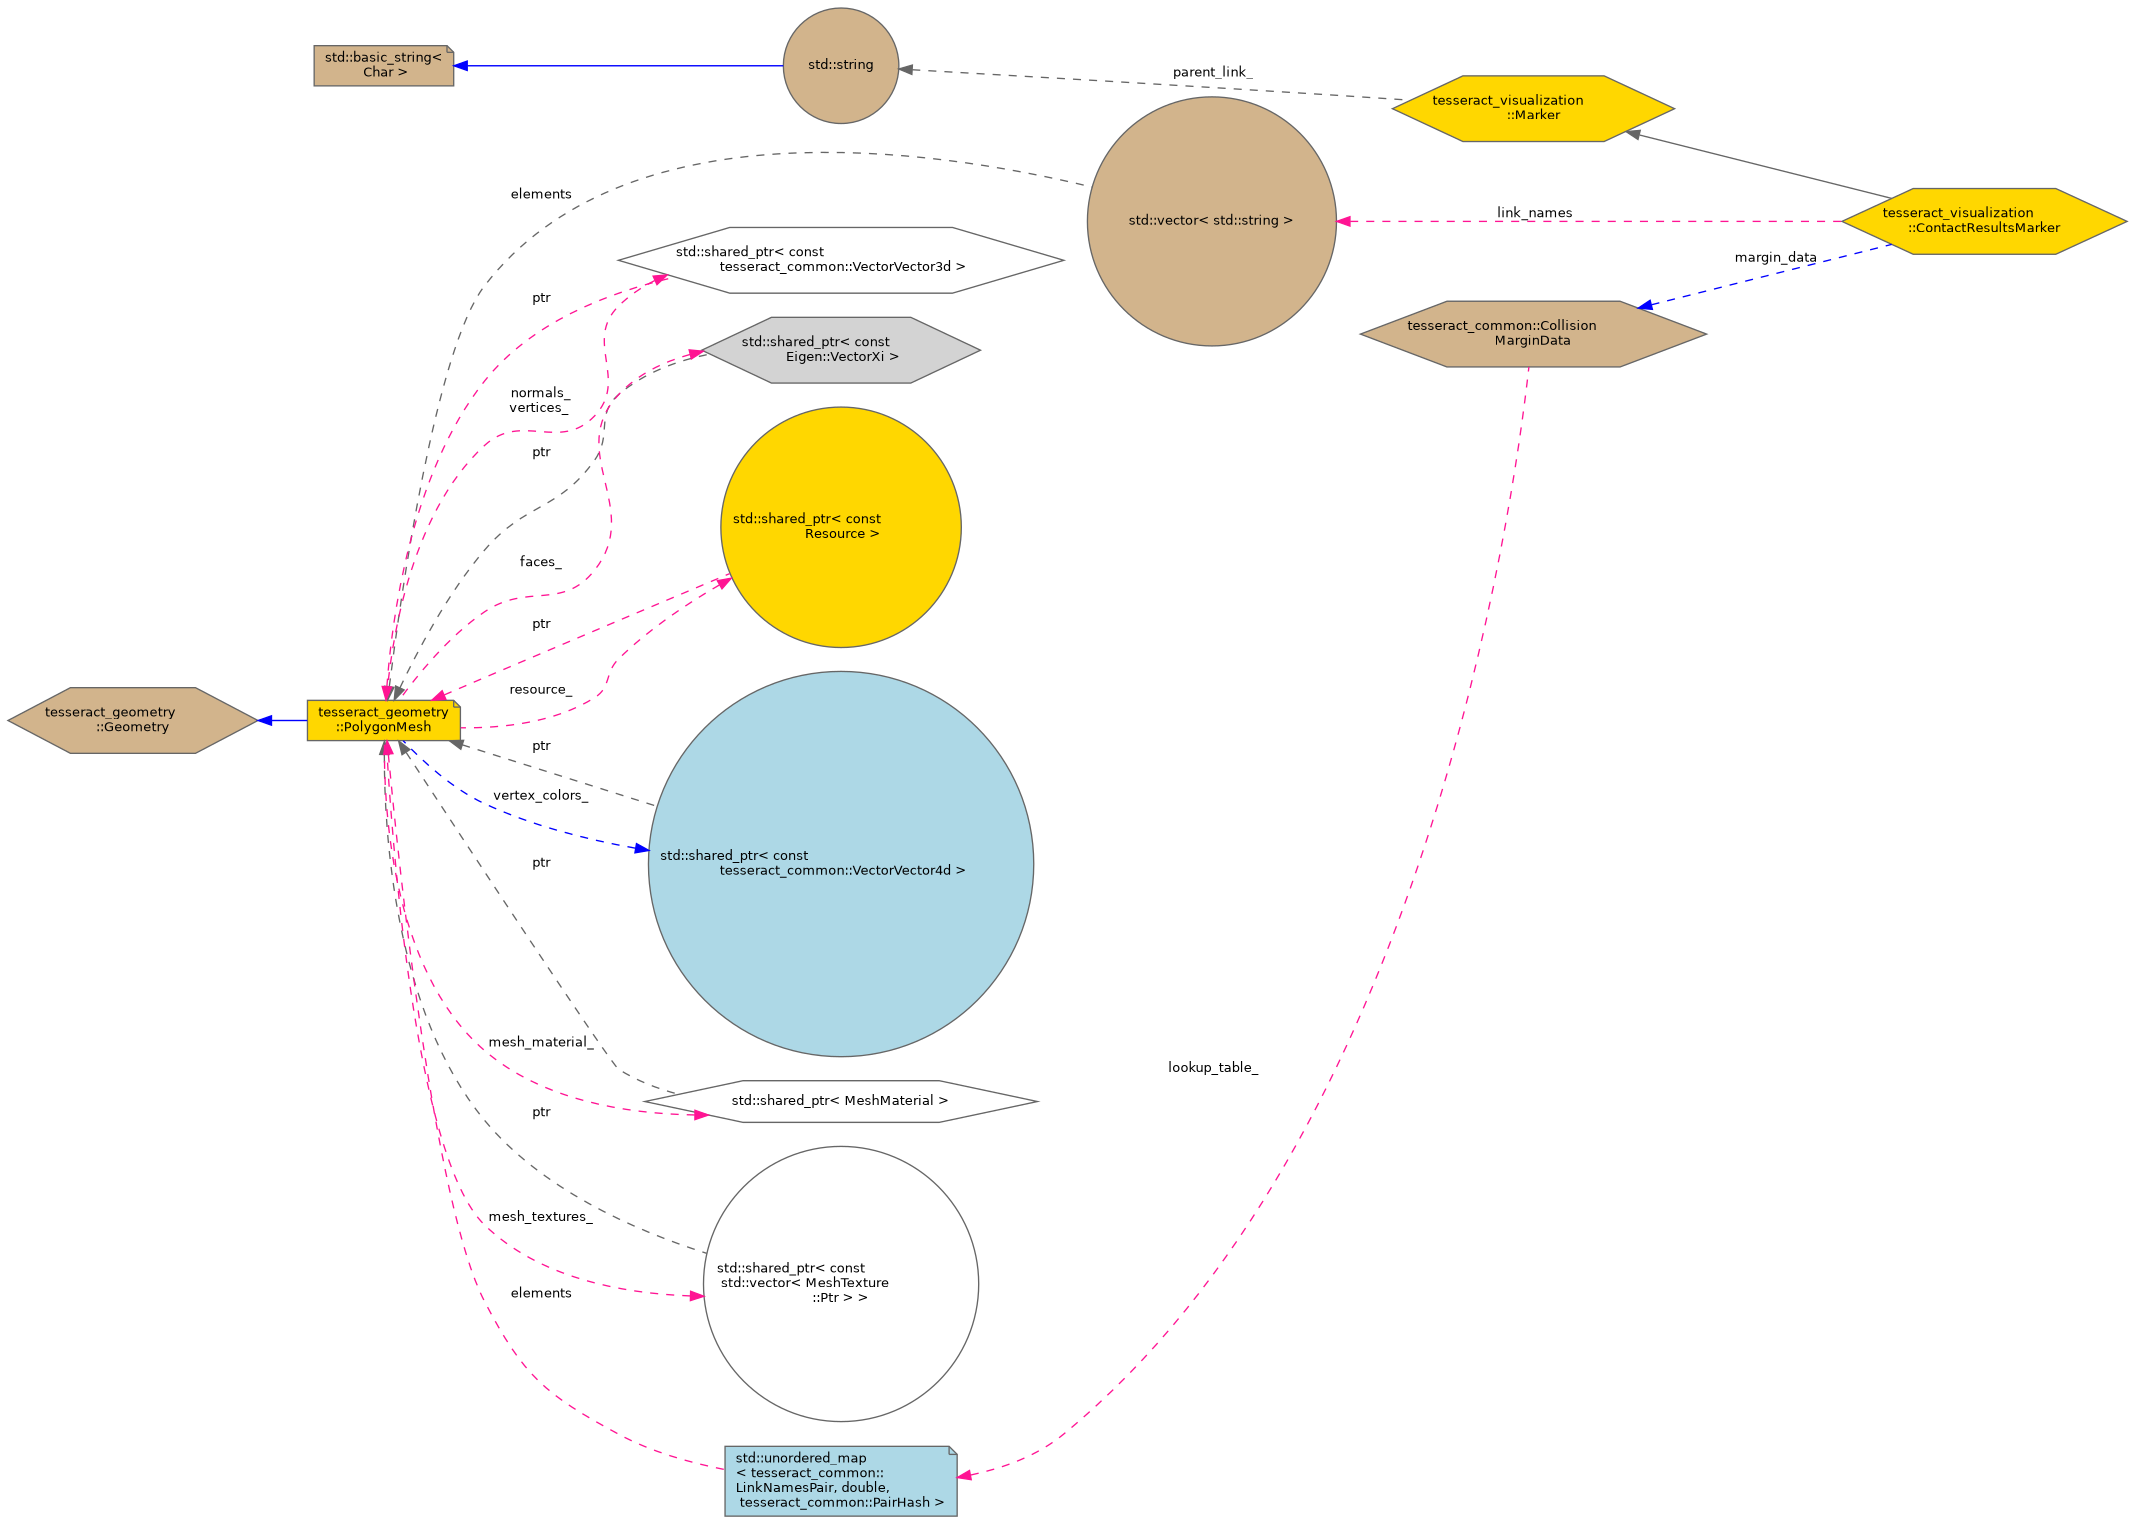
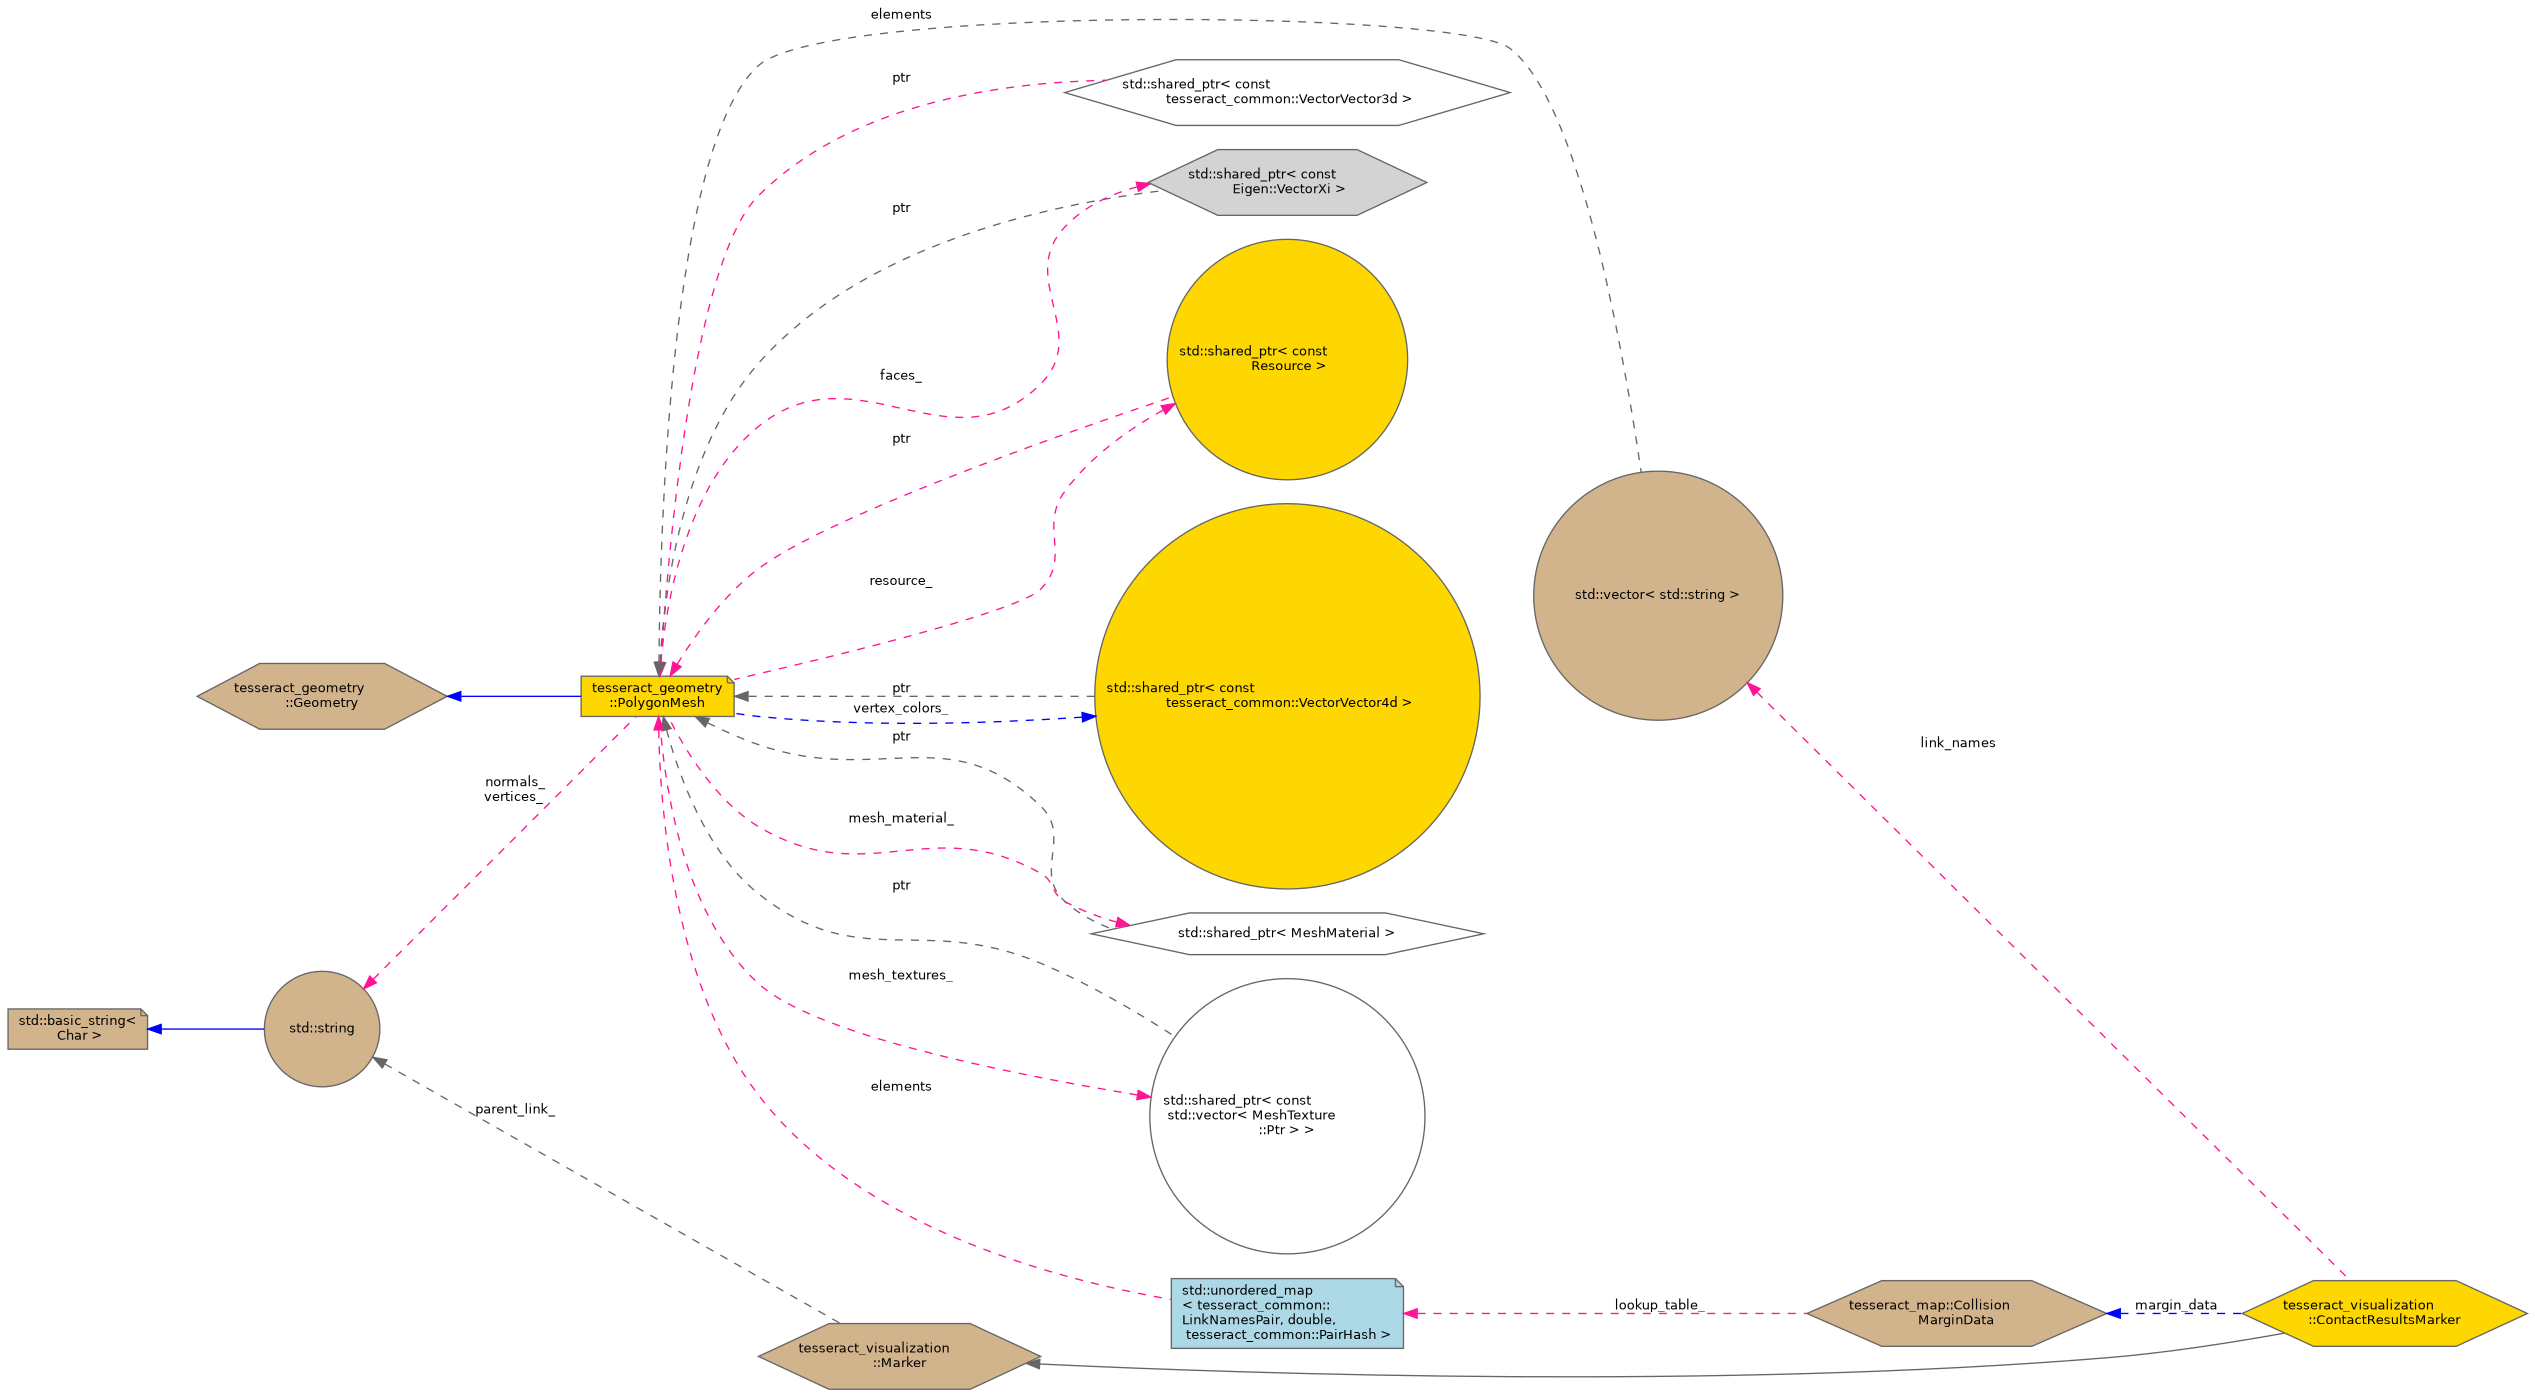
(1534, 109) -> (900, 1356)
(1534, 334) -> (1957, 1313)
(485, 445) -> (505, 848)
(841, 864) -> (1287, 696)
